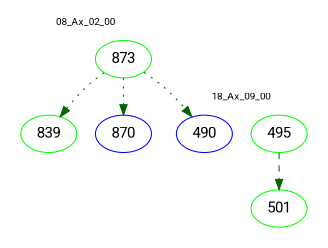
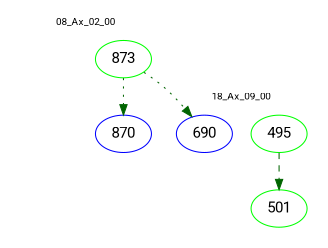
(49, 134) -> none
(204, 134) -> (204, 134)
